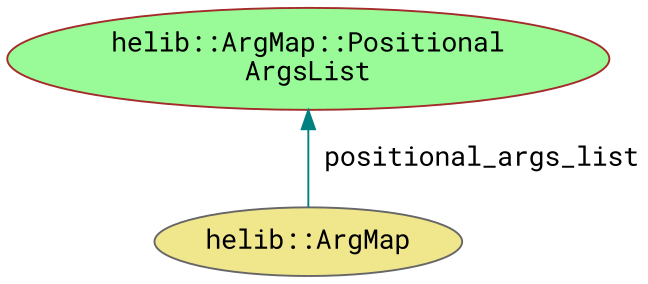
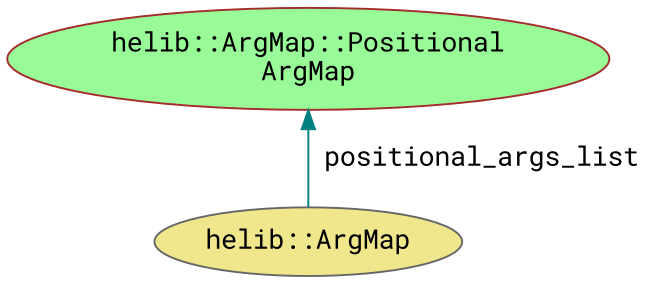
(308, 59) -> (308, 59)
